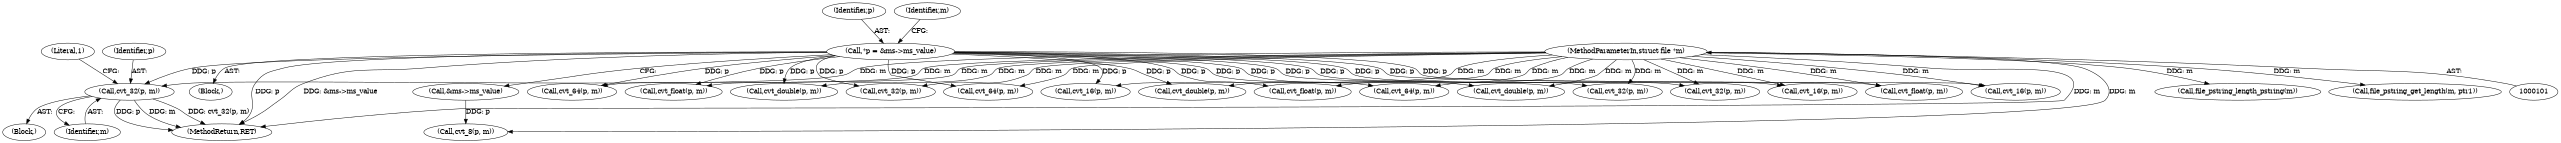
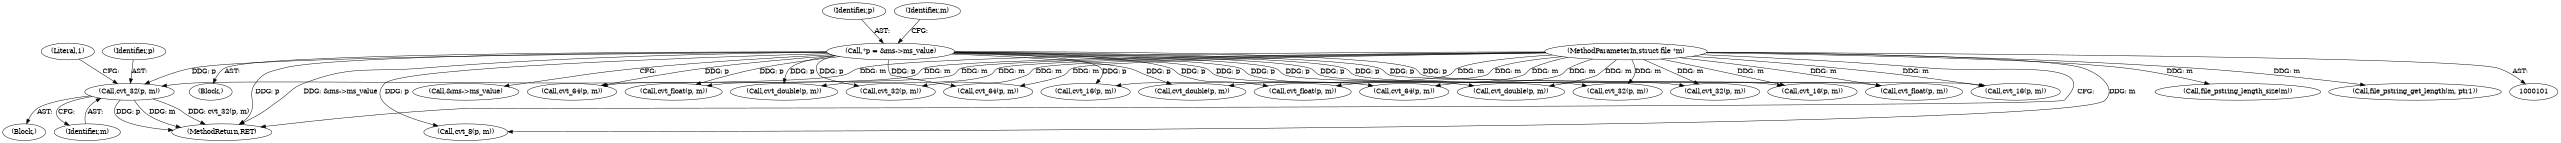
(2135, 61) -> (2116, 56)
(2087, 92) -> (2087, 92)
(2238, 92) -> (2238, 92)
(466, 112) -> (568, 64)
